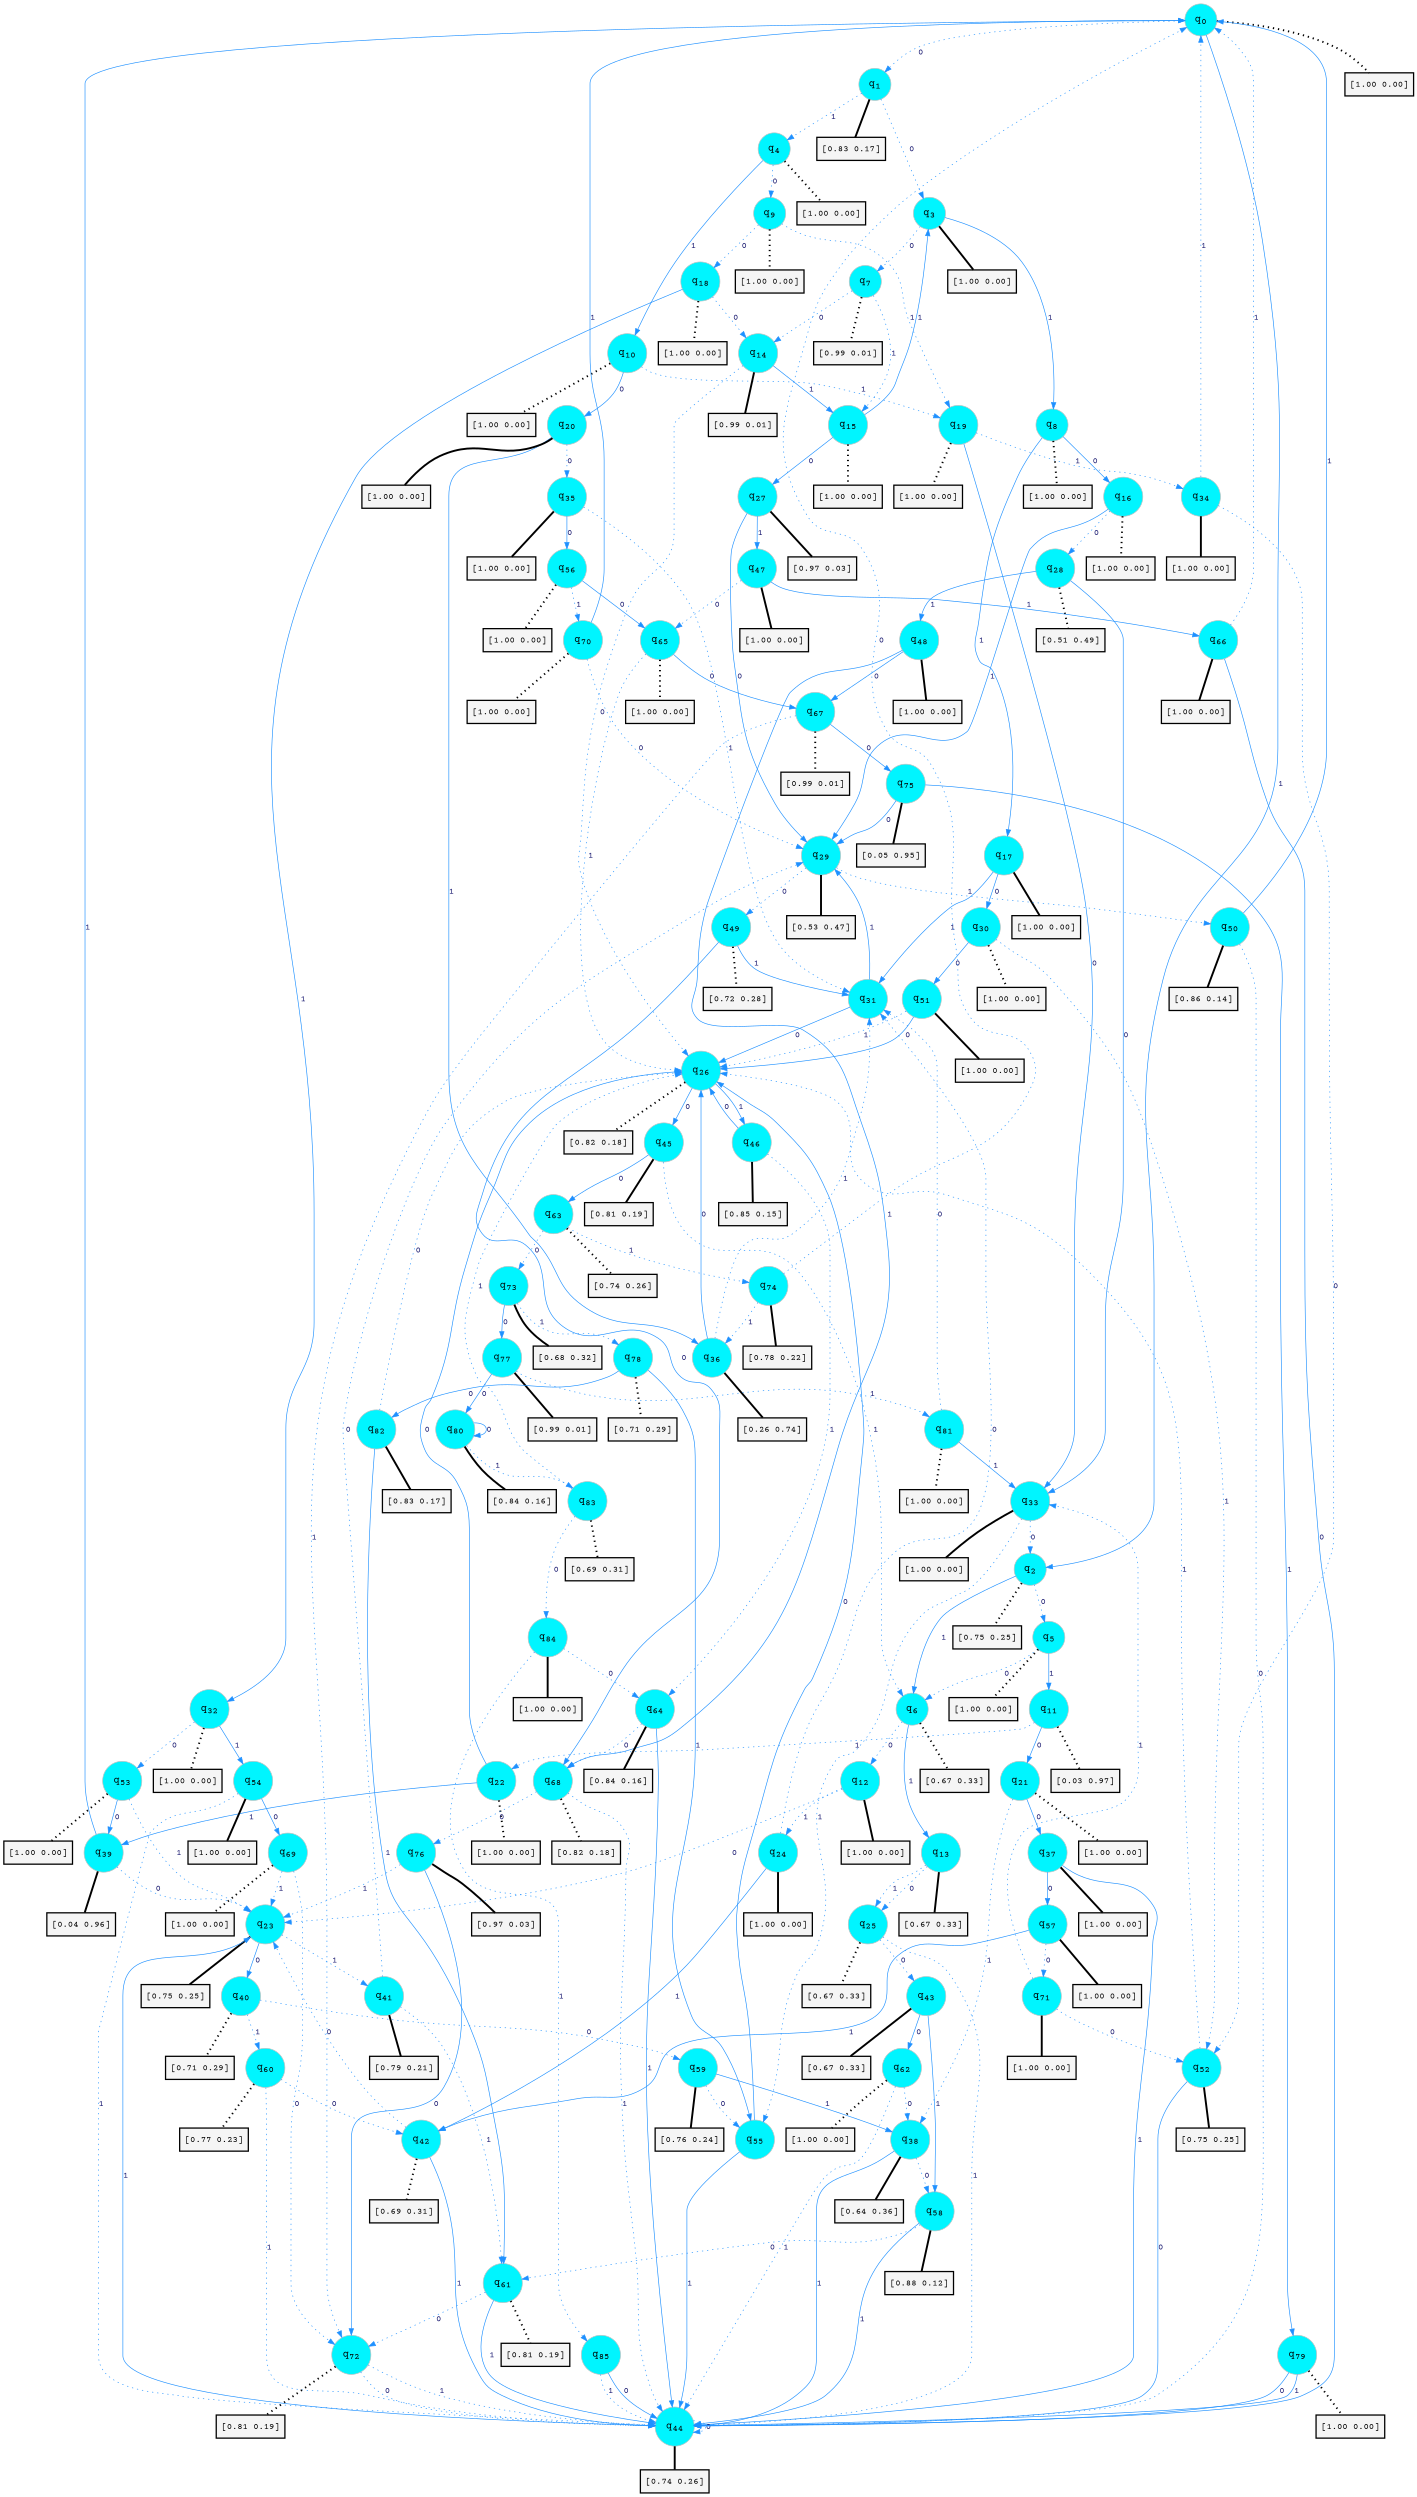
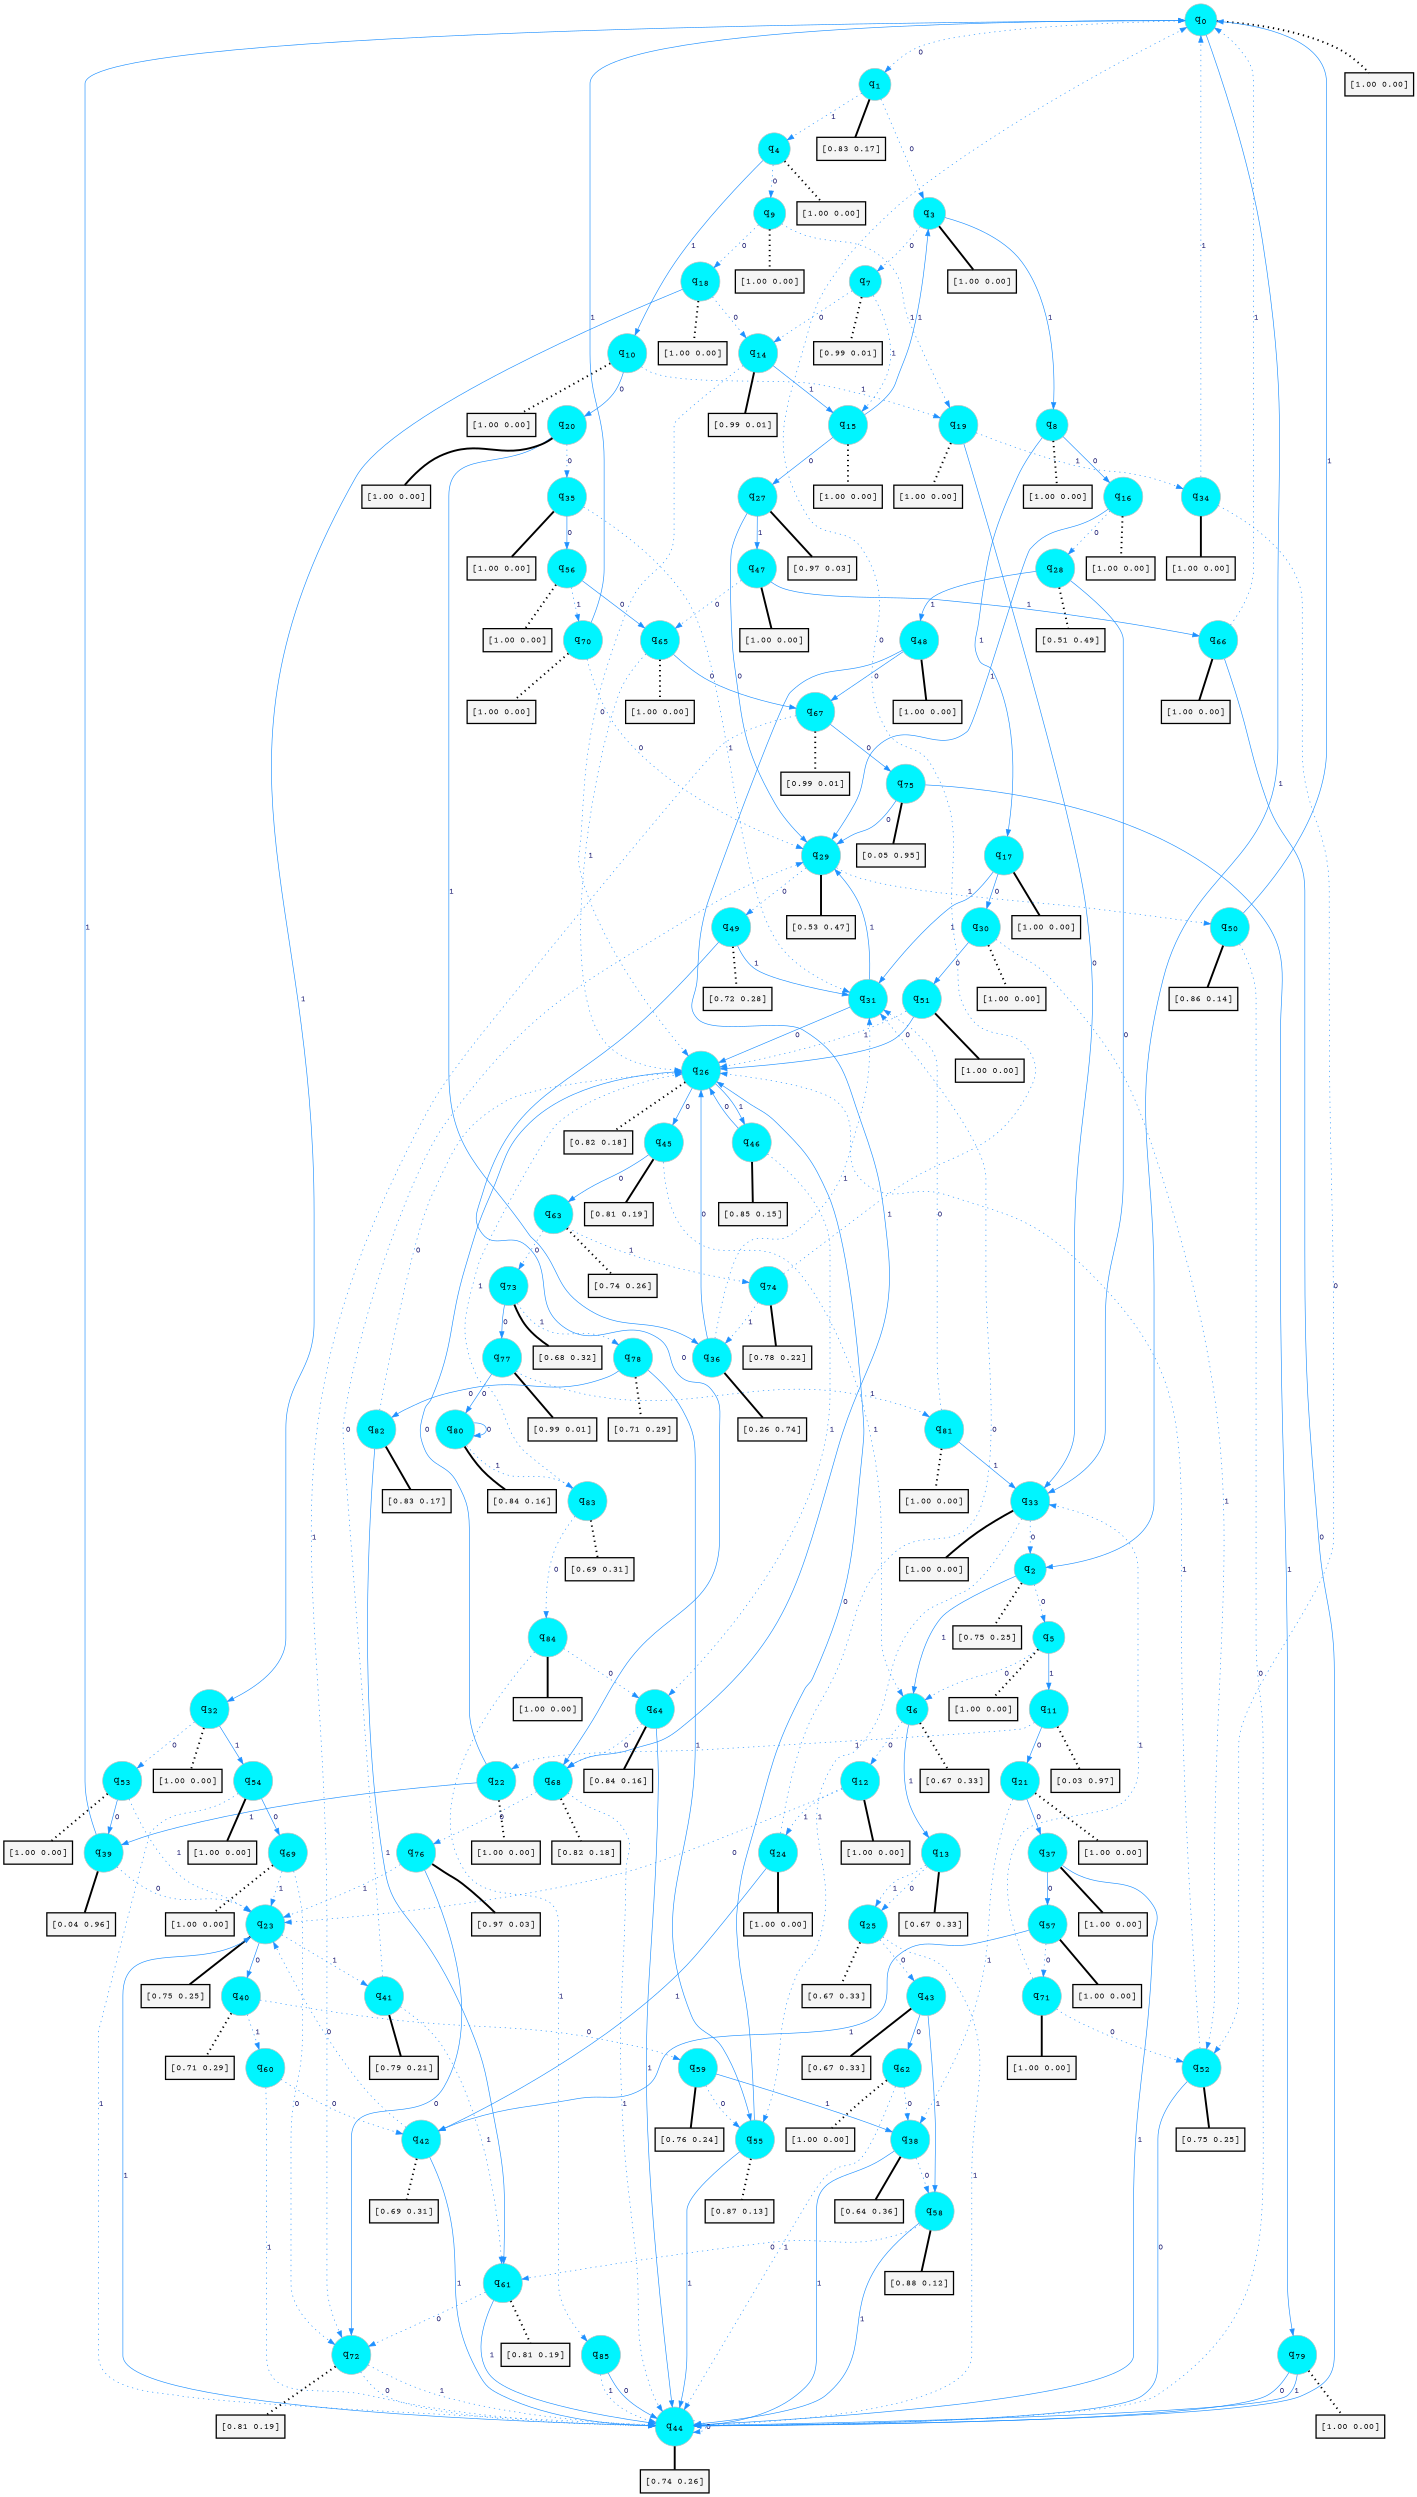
(214, 2140) -> none
none -> (740, 2211)
